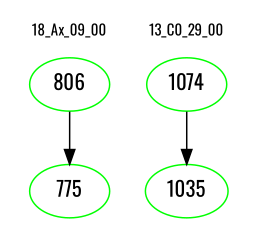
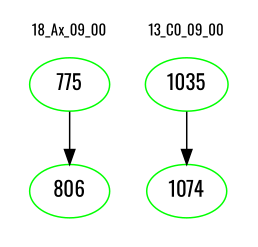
(187, 32) -> (187, 32)
(70, 131) -> (70, 131)
(187, 131) -> (187, 131)
